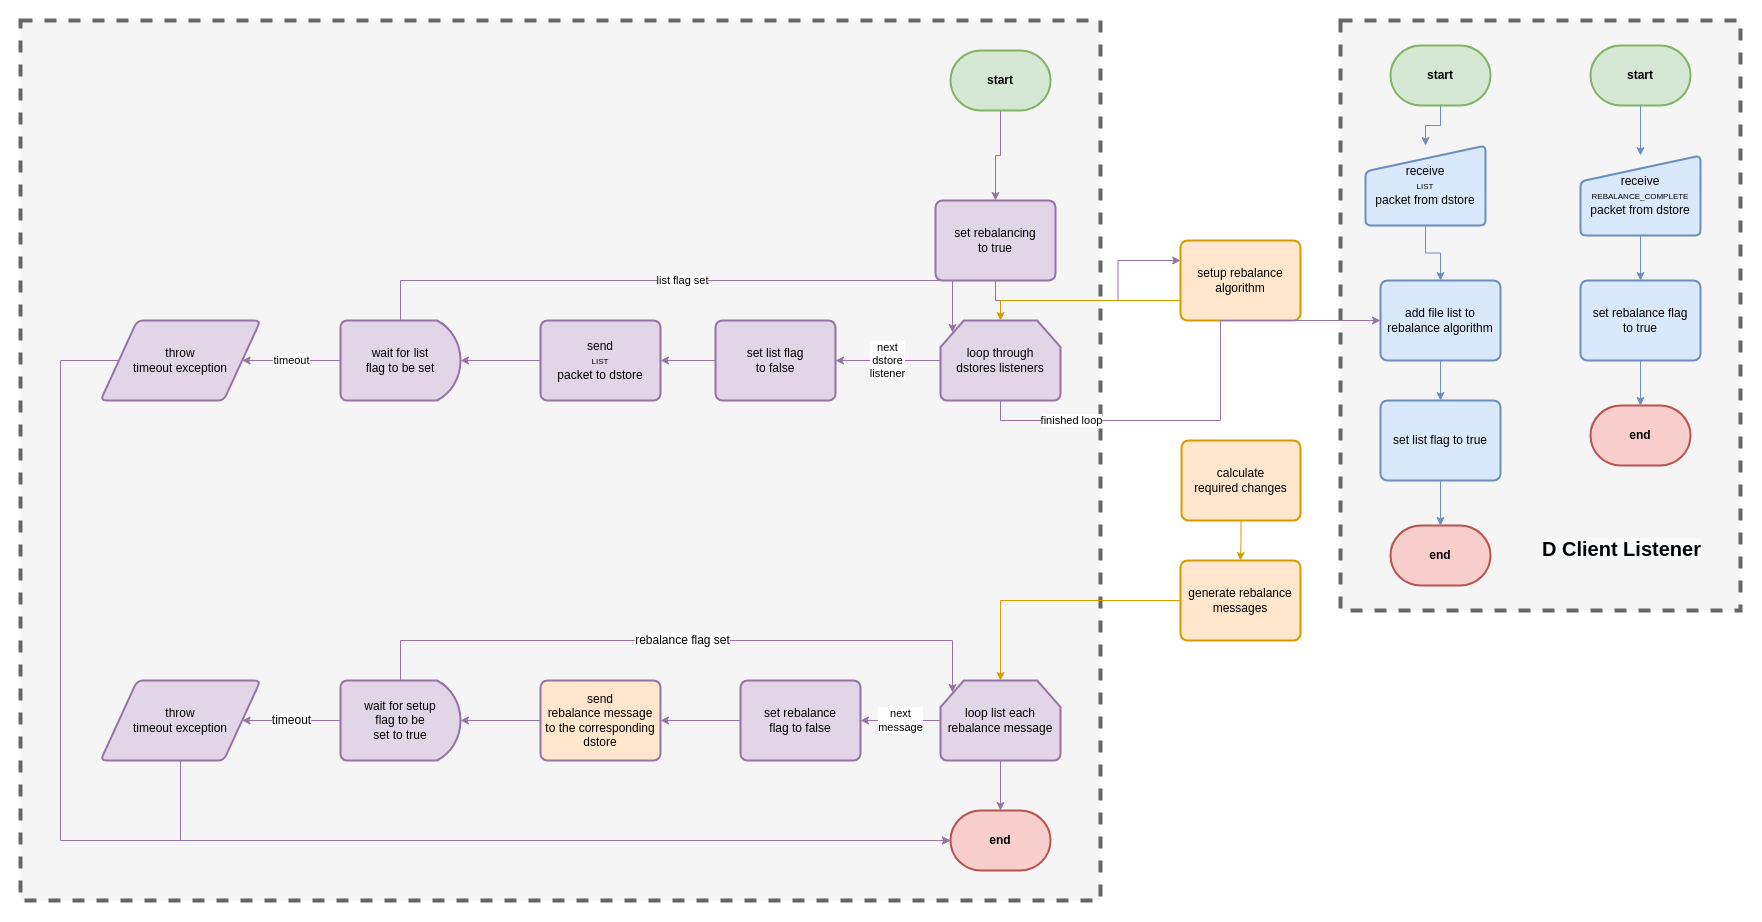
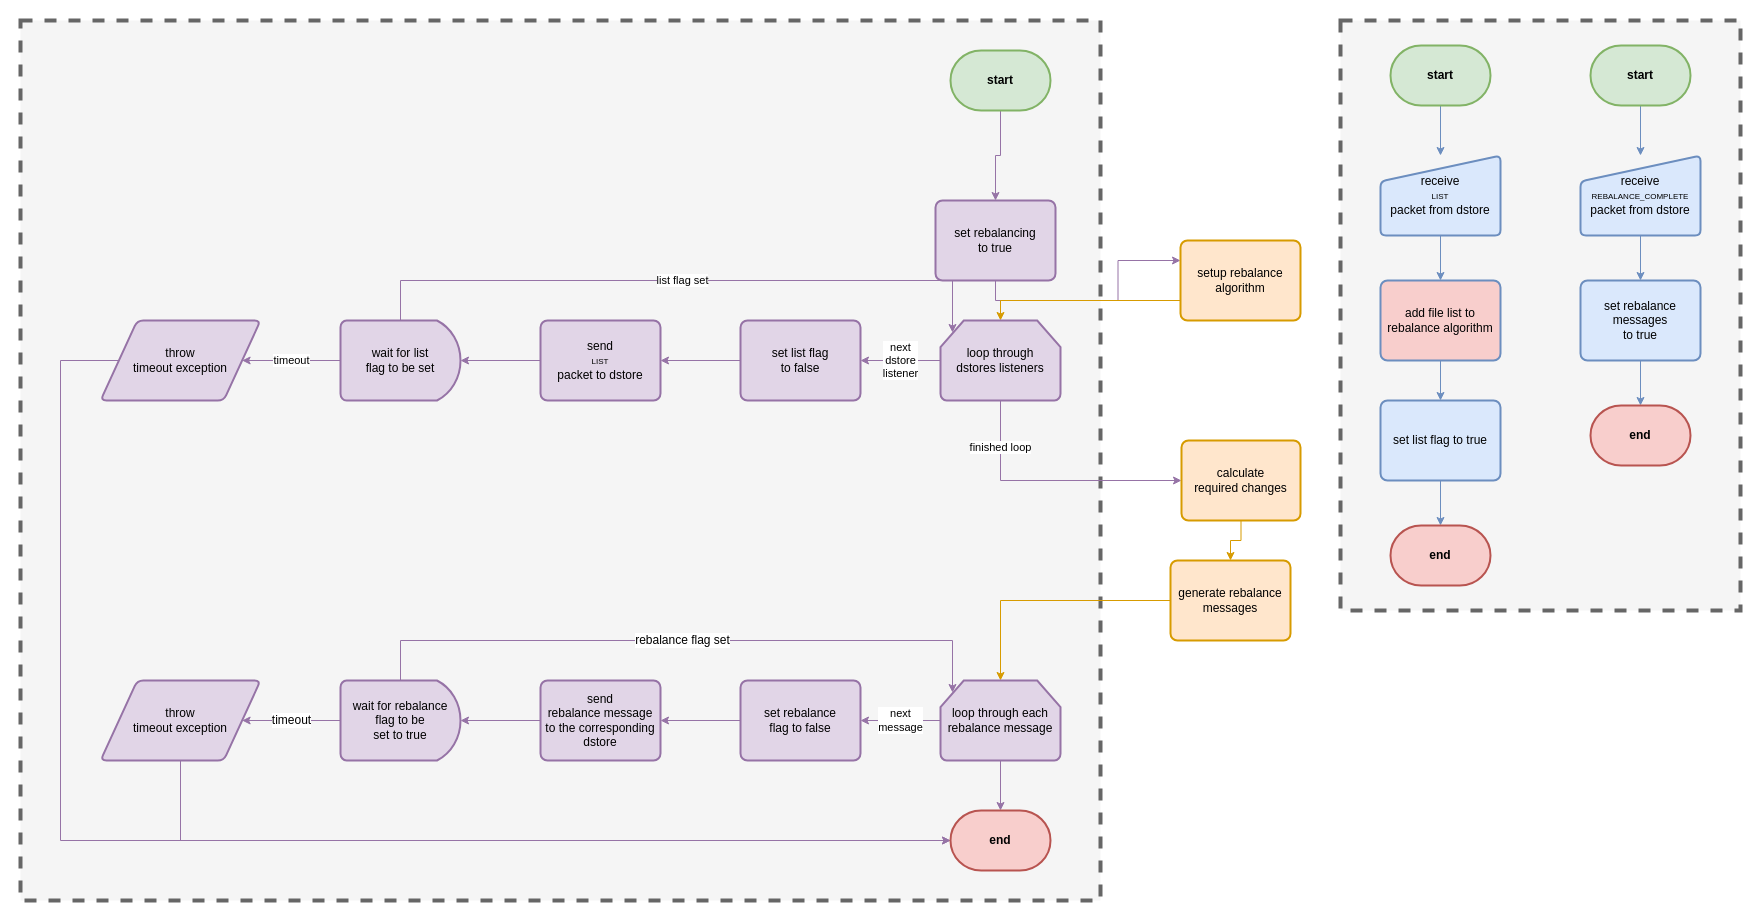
(1426, 186) -> (1441, 196)
(1441, 321) -> (1441, 321)
(1641, 321) -> (1641, 321)
(776, 361) -> (801, 361)
(1221, 406) -> (1056, 481)
(1626, 546) -> none
(1241, 601) -> (1231, 601)
(401, 721) -> (401, 721)
(601, 721) -> (601, 721)
(1001, 721) -> (1001, 721)
